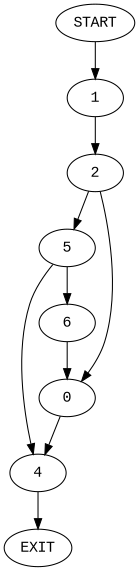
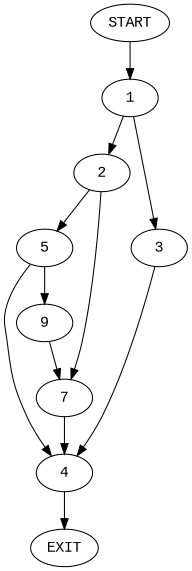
none -> (159, 248)
(67, 323) -> (45, 323)
(67, 398) -> (64, 398)
